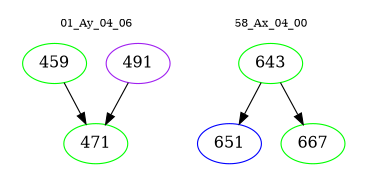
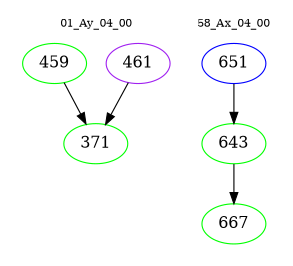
(96, 24) -> (96, 24)
(138, 63) -> (138, 63)
(253, 98) -> (234, 98)
(96, 144) -> (96, 144)
